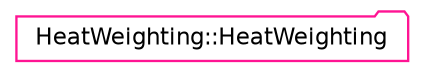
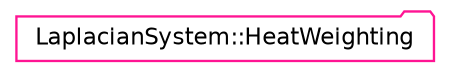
(212, 39) -> (225, 39)
